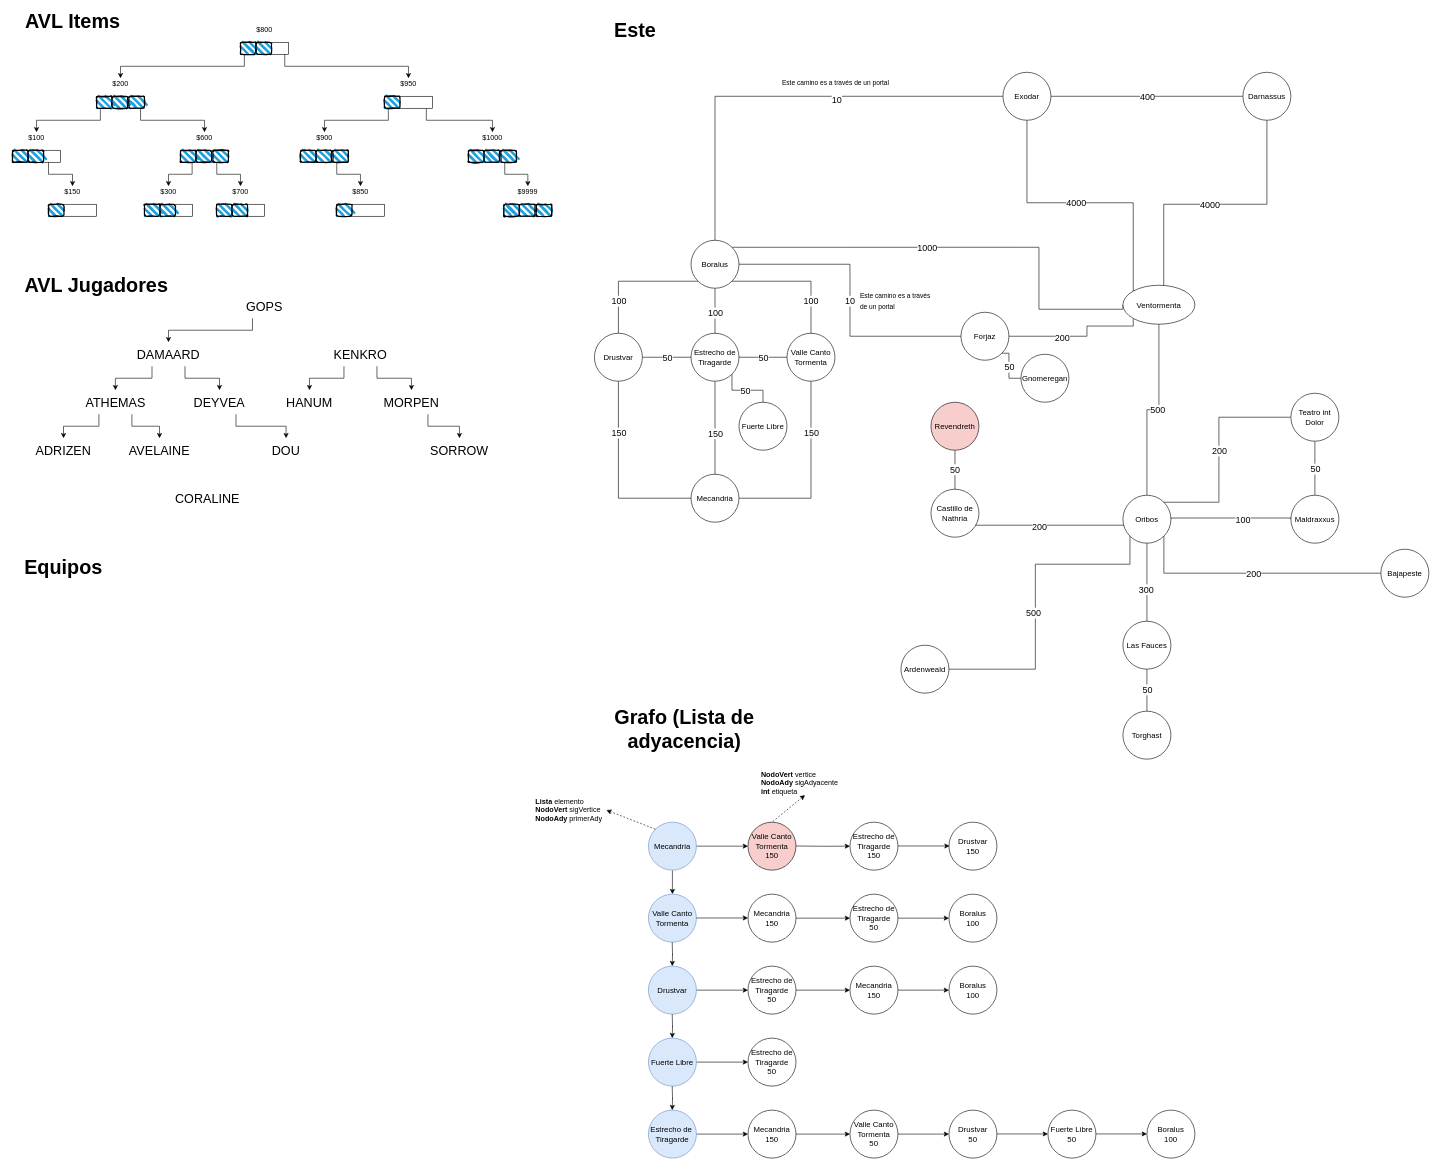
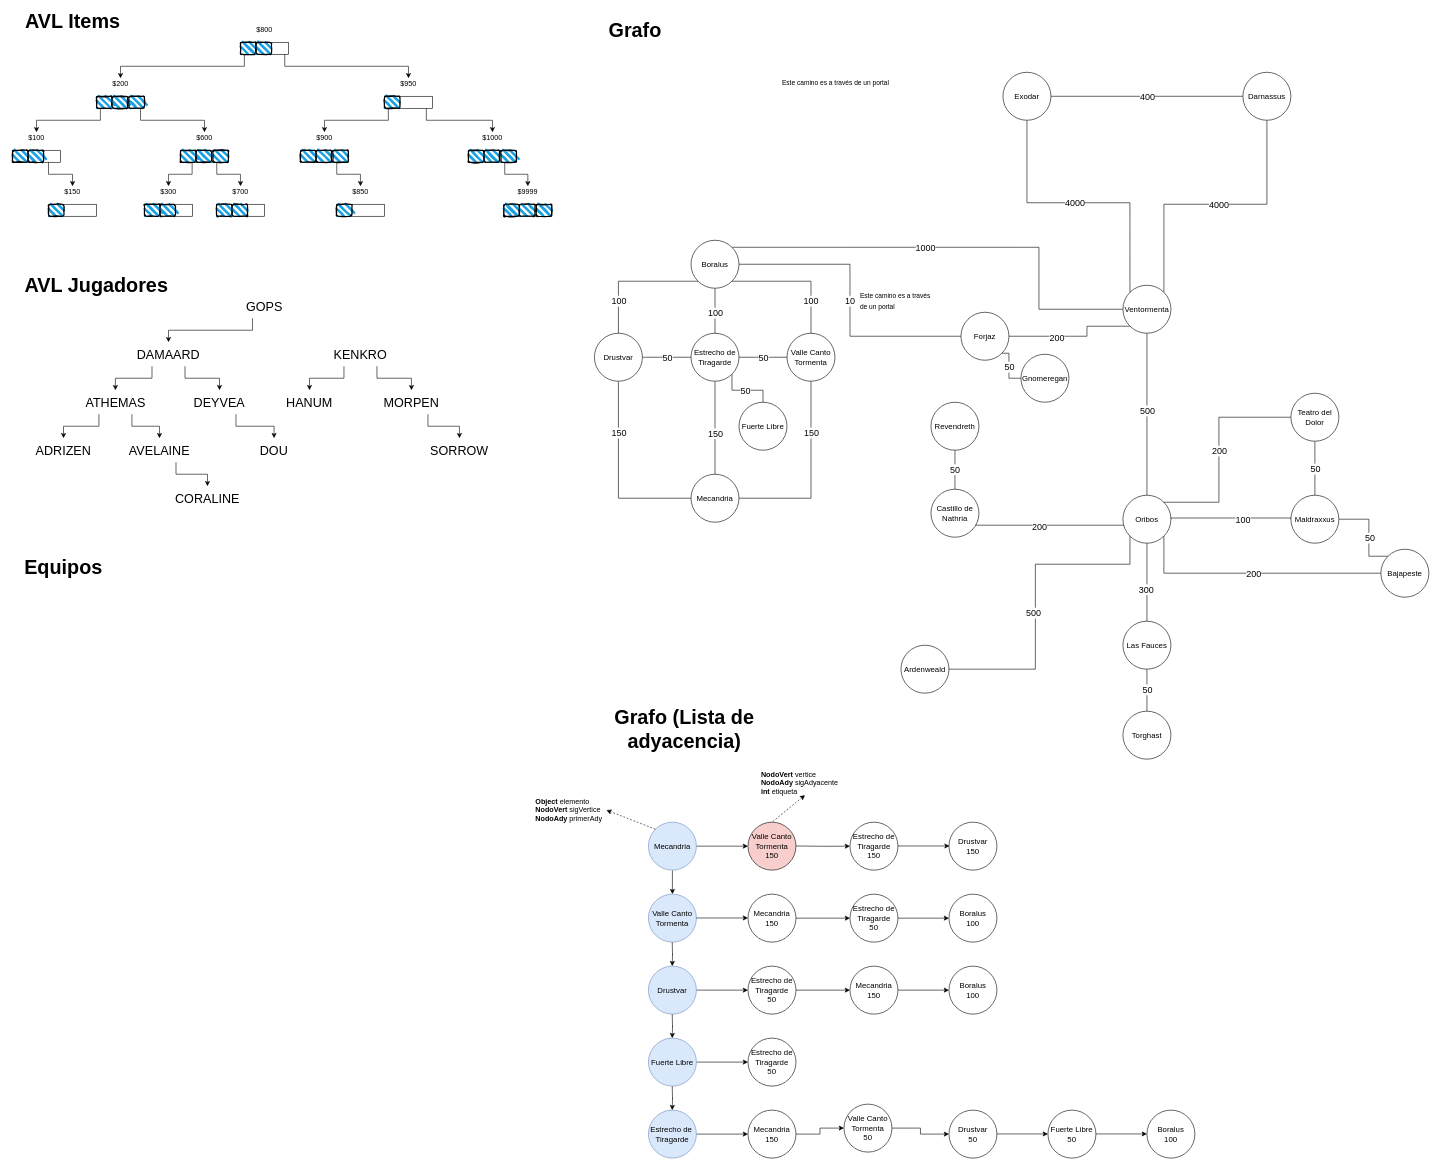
(635, 30) -> (635, 30)
(858, 96) -> none
(1159, 305) -> (1147, 309)
(1315, 417) -> (1315, 417)
(955, 426) -> (955, 426)
(286, 450) -> (274, 450)
none -> (207, 477)
none -> (1369, 532)
(571, 810) -> (571, 810)
(874, 1134) -> (868, 1128)
